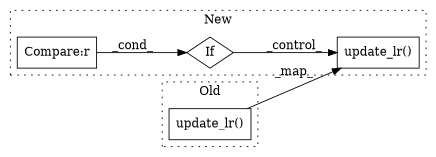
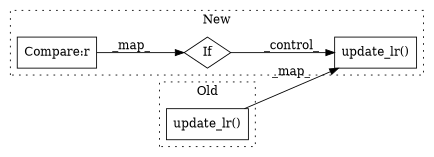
(133, 46) -> (132, 46)
